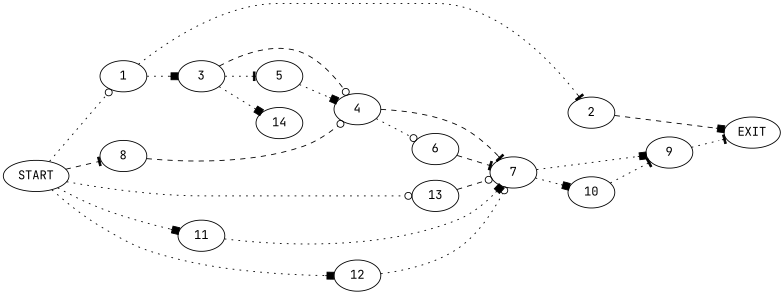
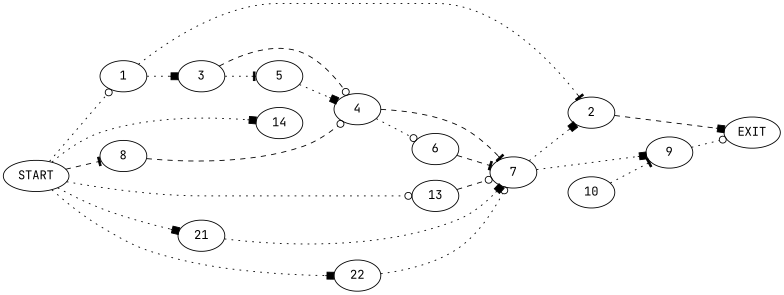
(237, 97) -> (145, 122)
(705, 144) -> (705, 144)
(548, 181) -> (549, 145)
(201, 236) -> (201, 236)
(357, 276) -> (357, 276)
